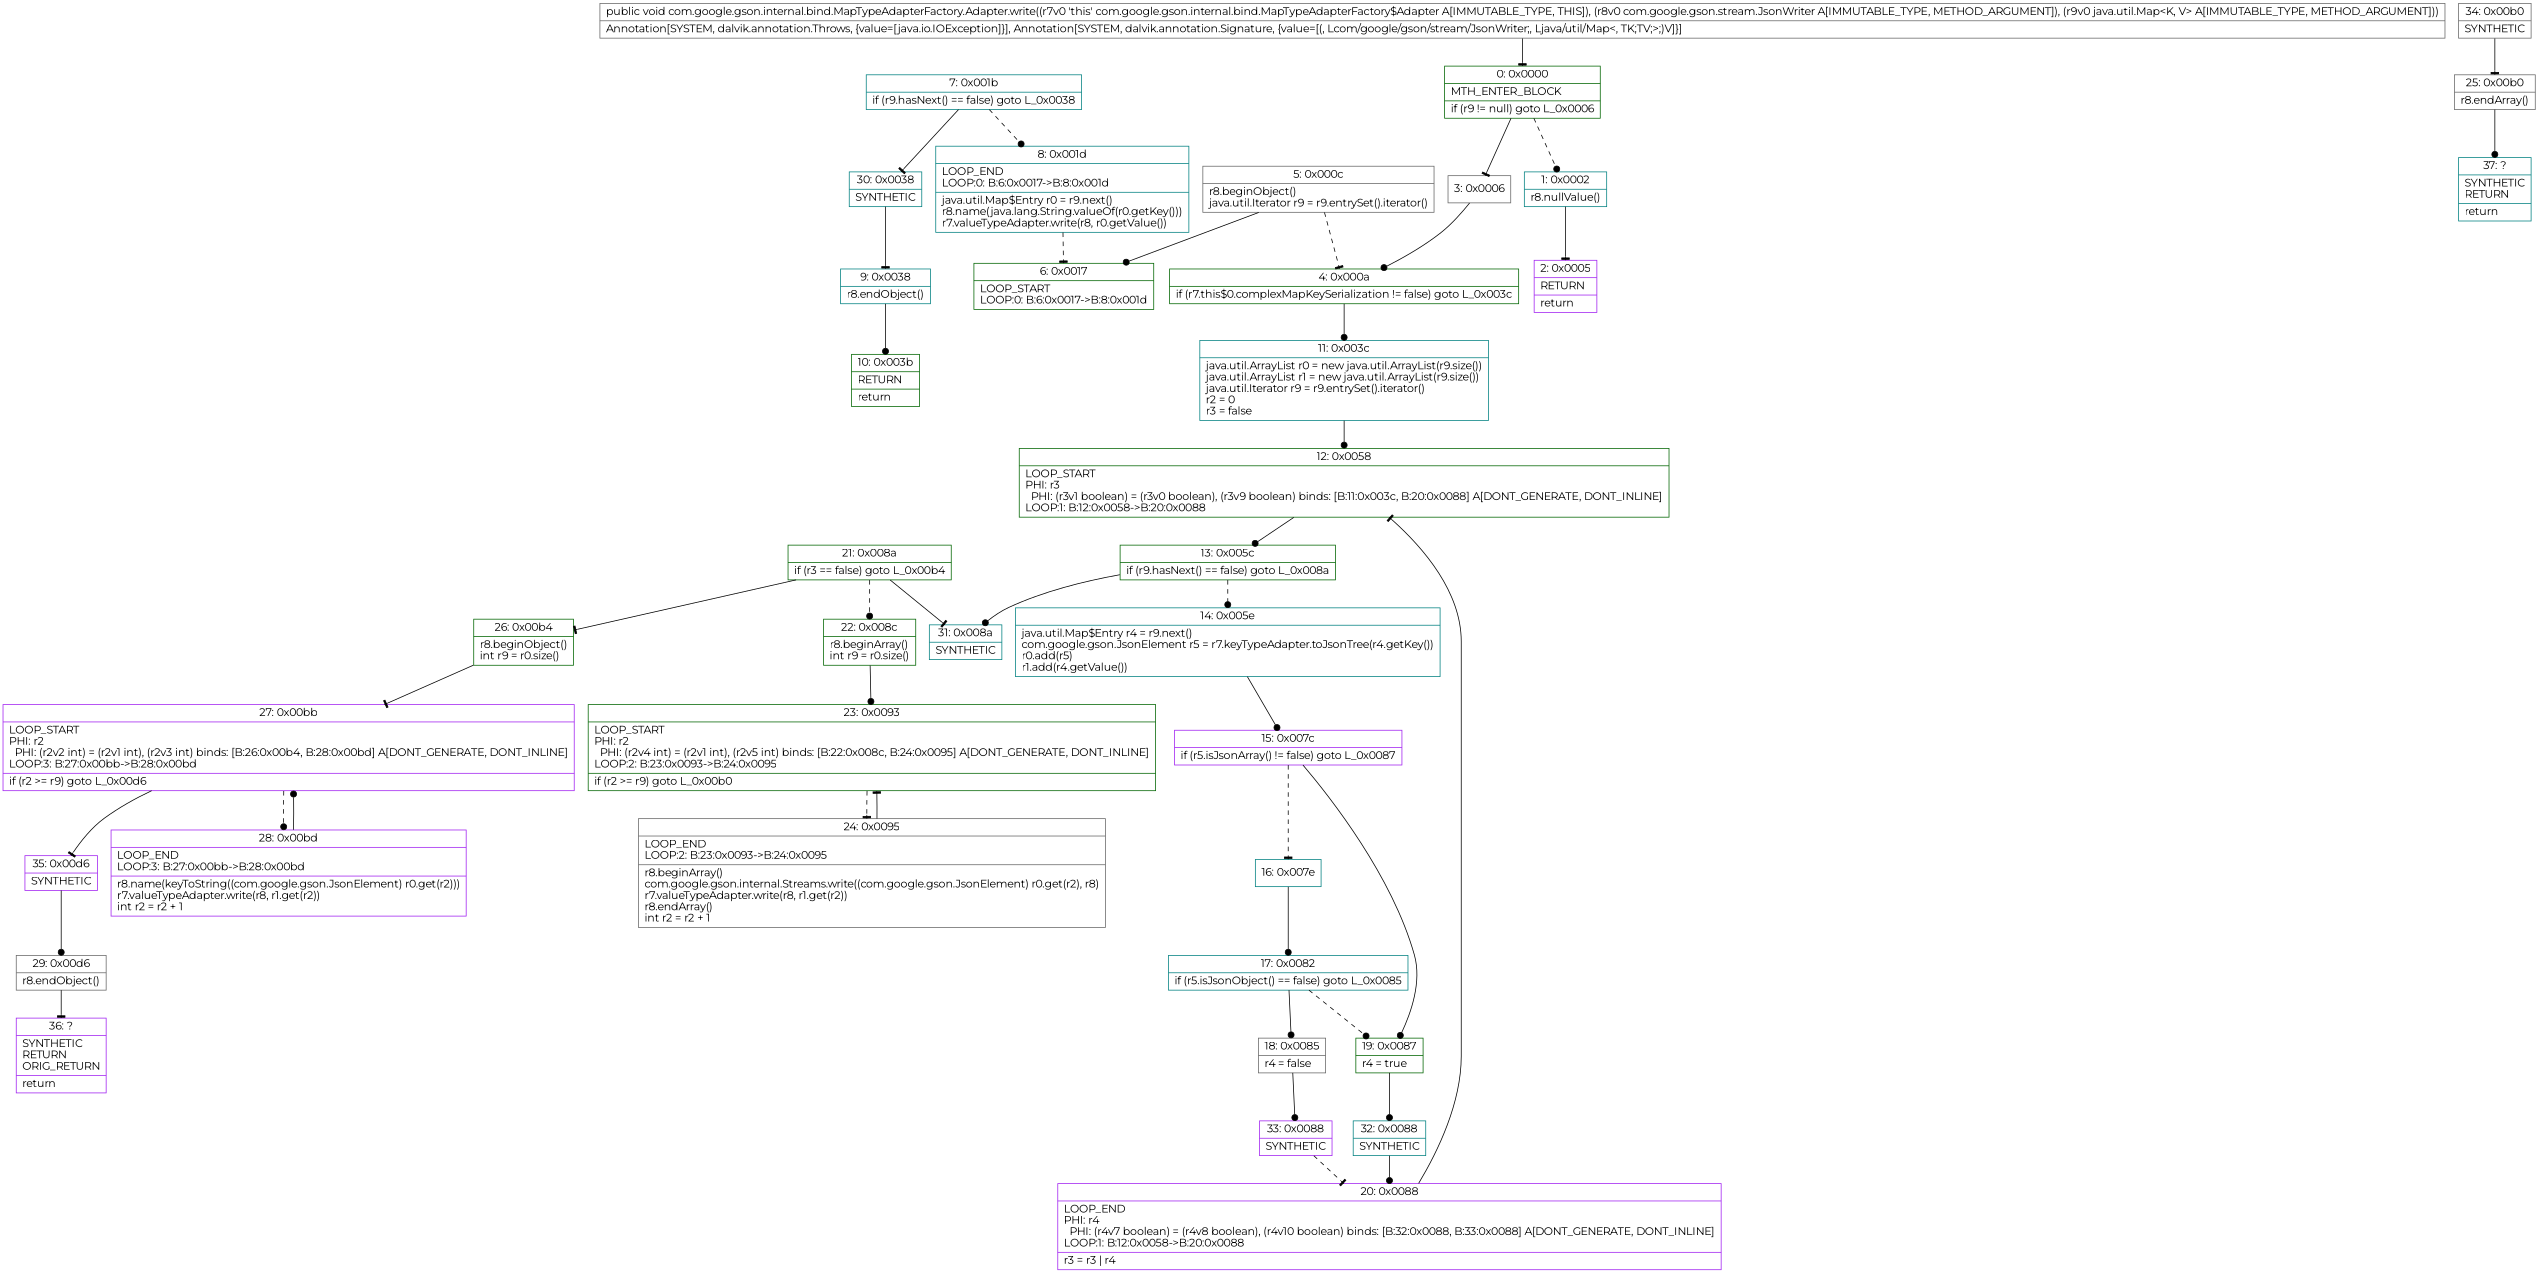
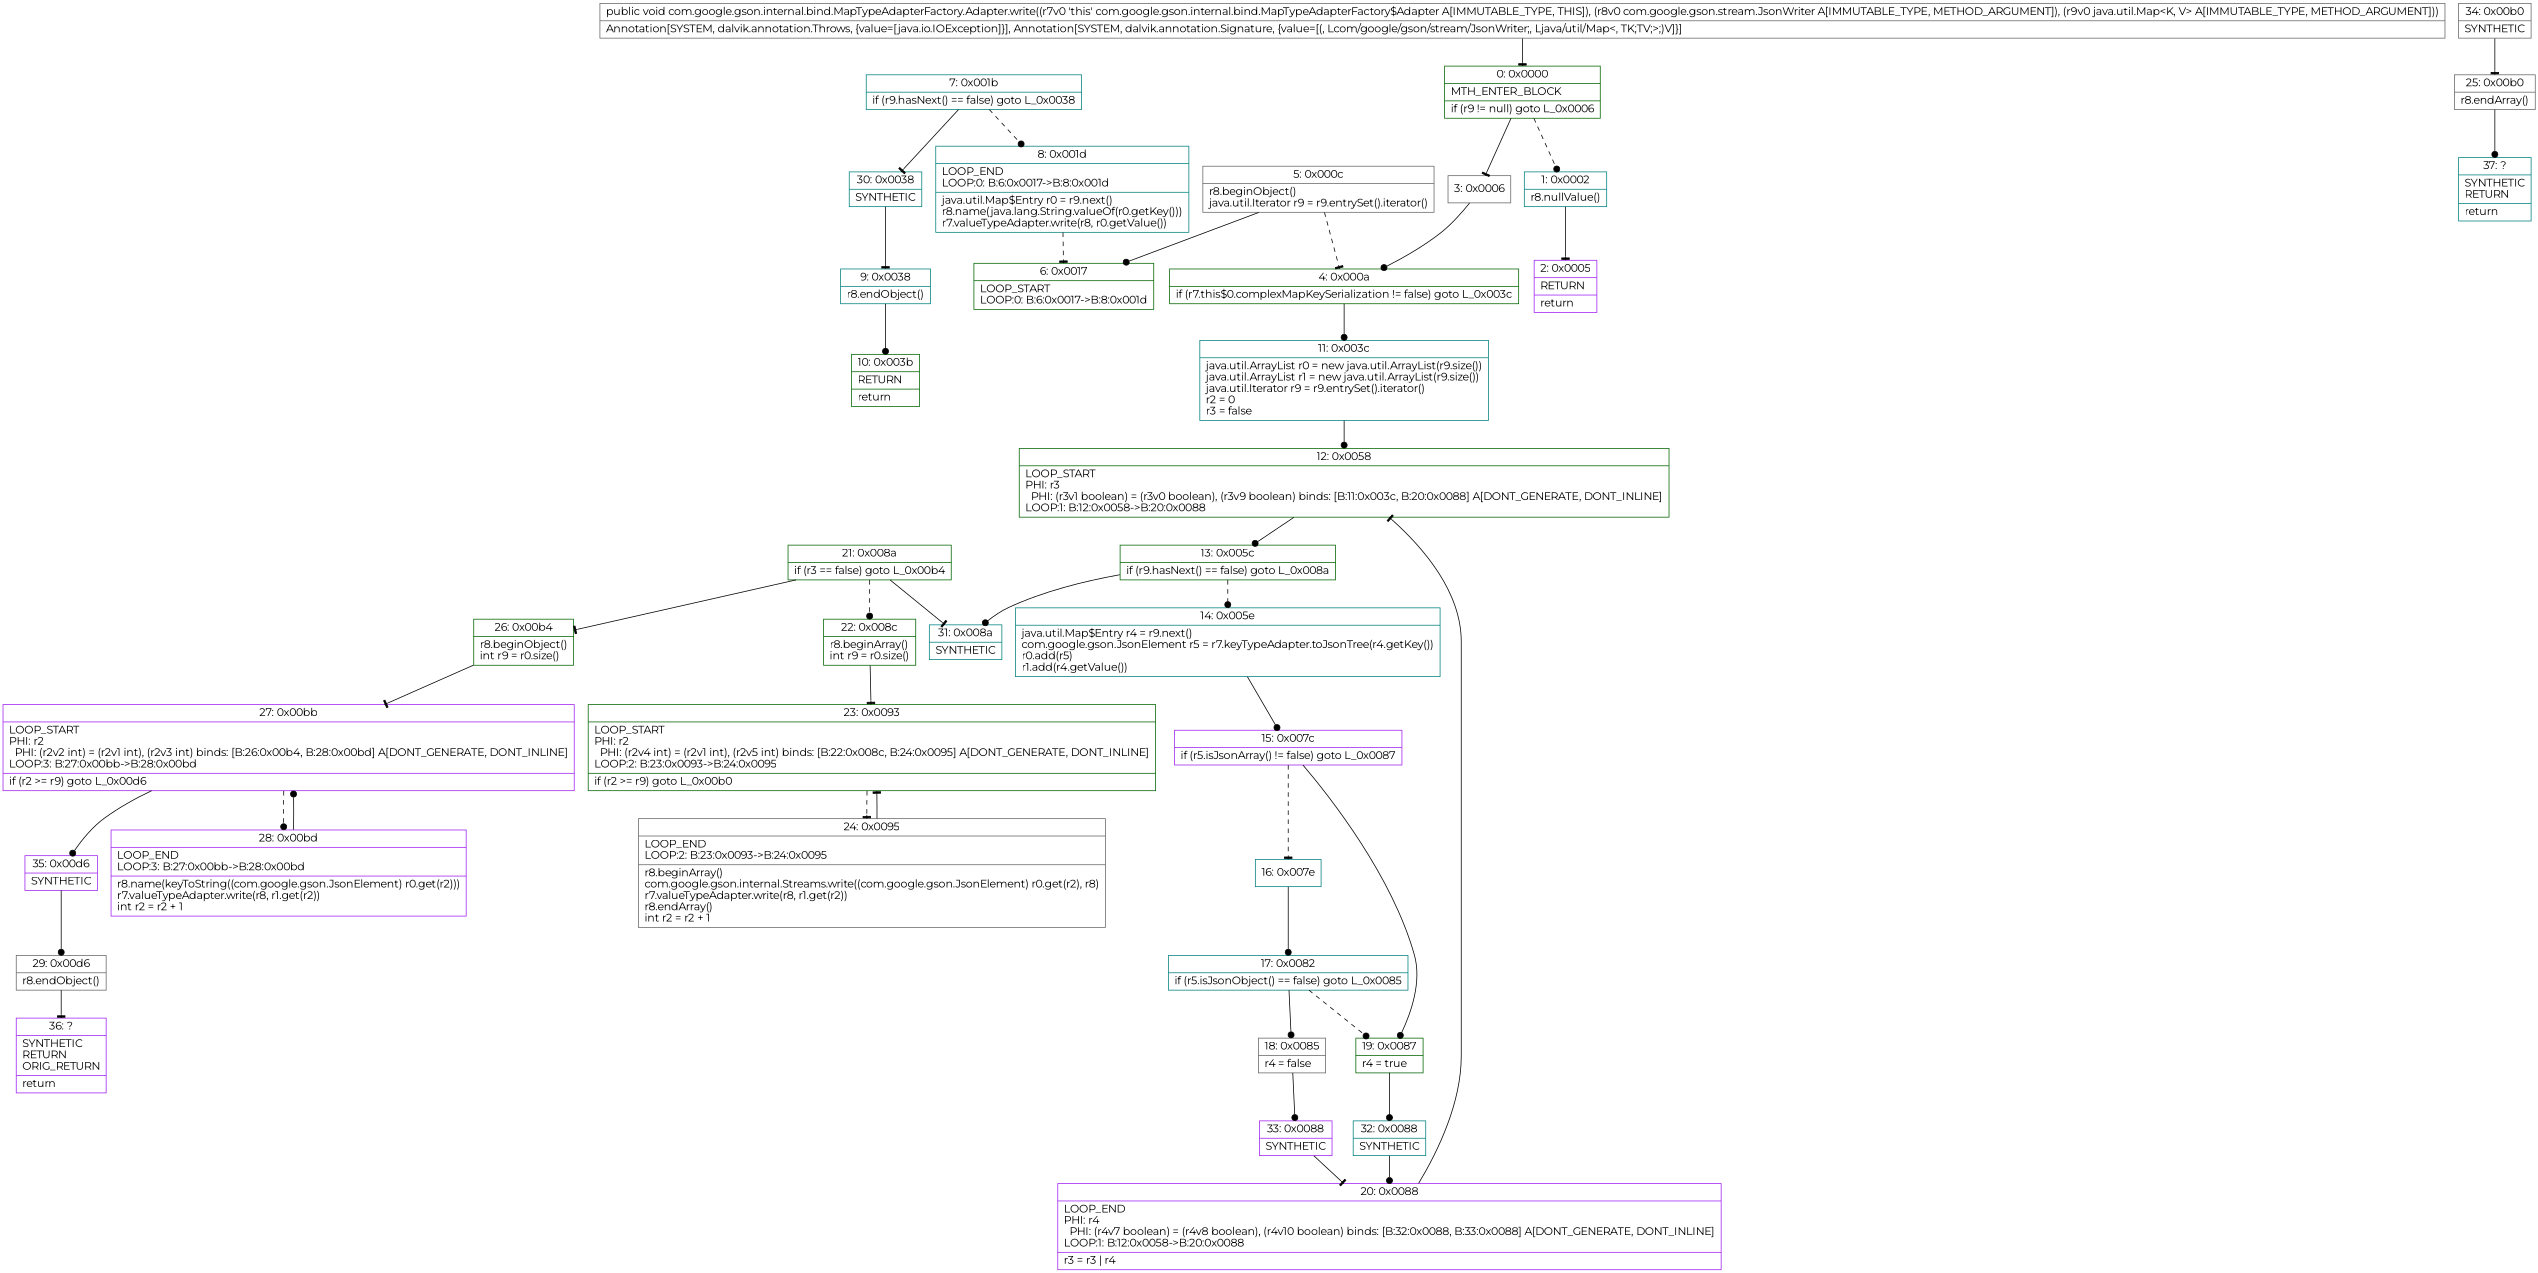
(871, 682) -> (871, 683)
(108, 816) -> (109, 815)
(1327, 1168) -> (1327, 1168)
